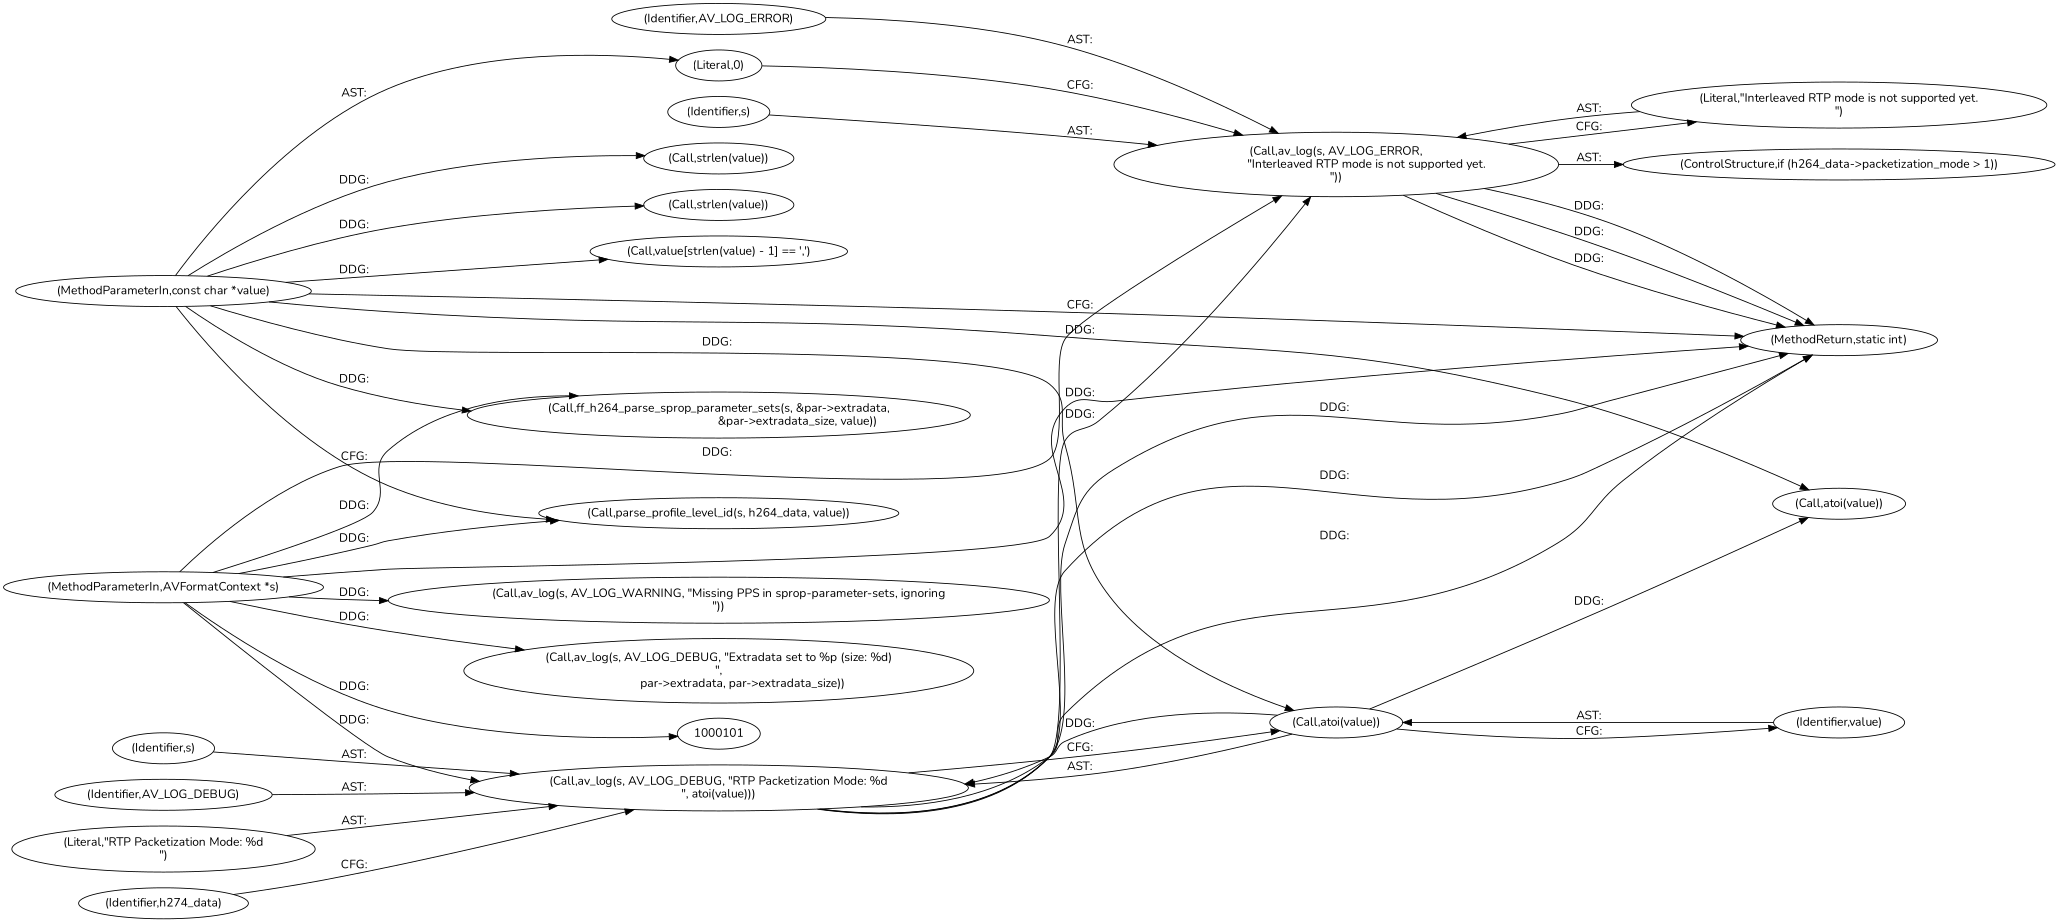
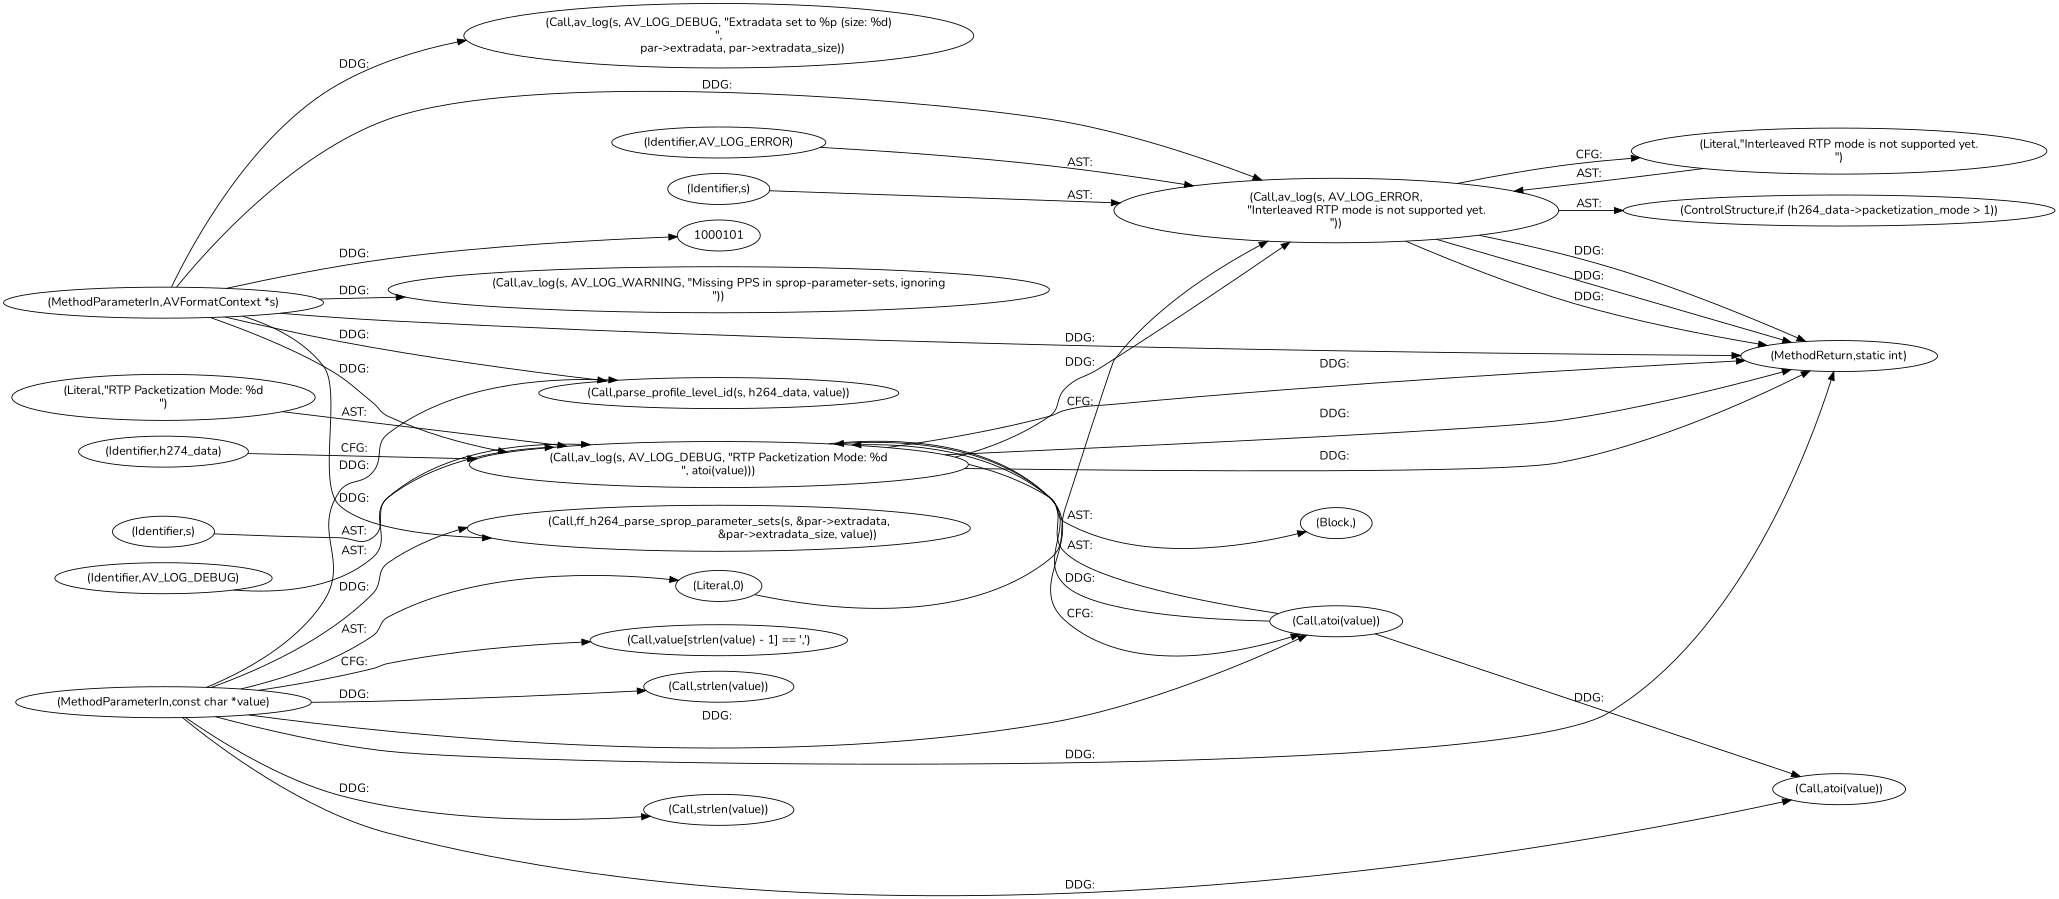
(356, 270) -> (356, 662)
(1082, 305) -> (1082, 755)
(356, 457) -> (356, 466)
none -> (1336, 523)
(1839, 722) -> none
